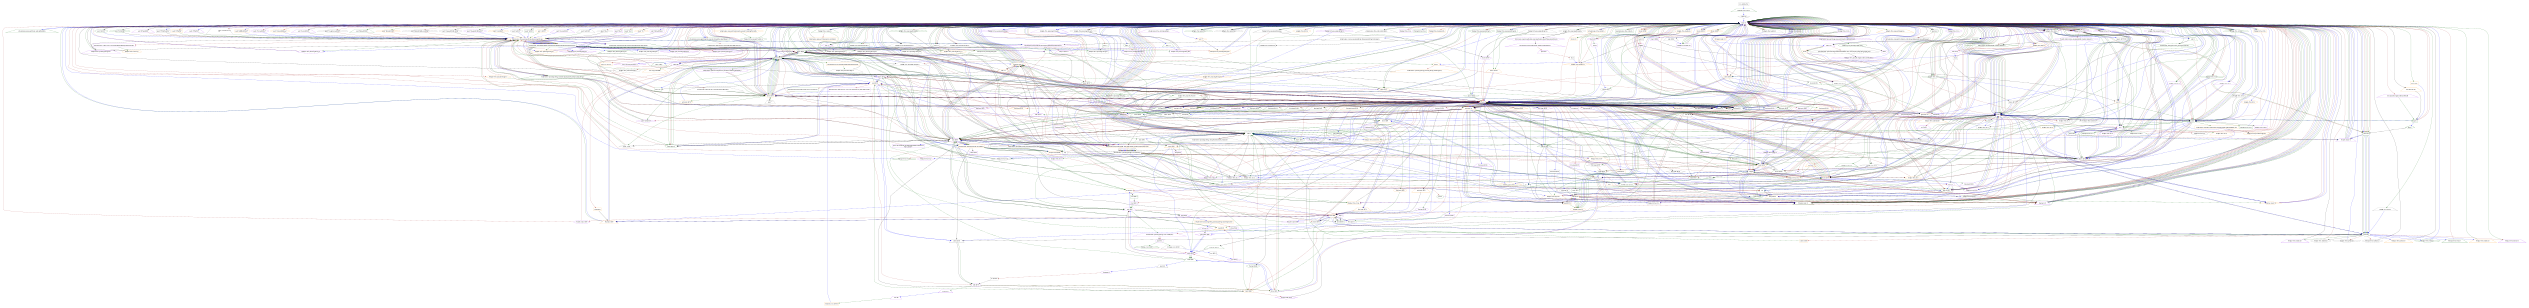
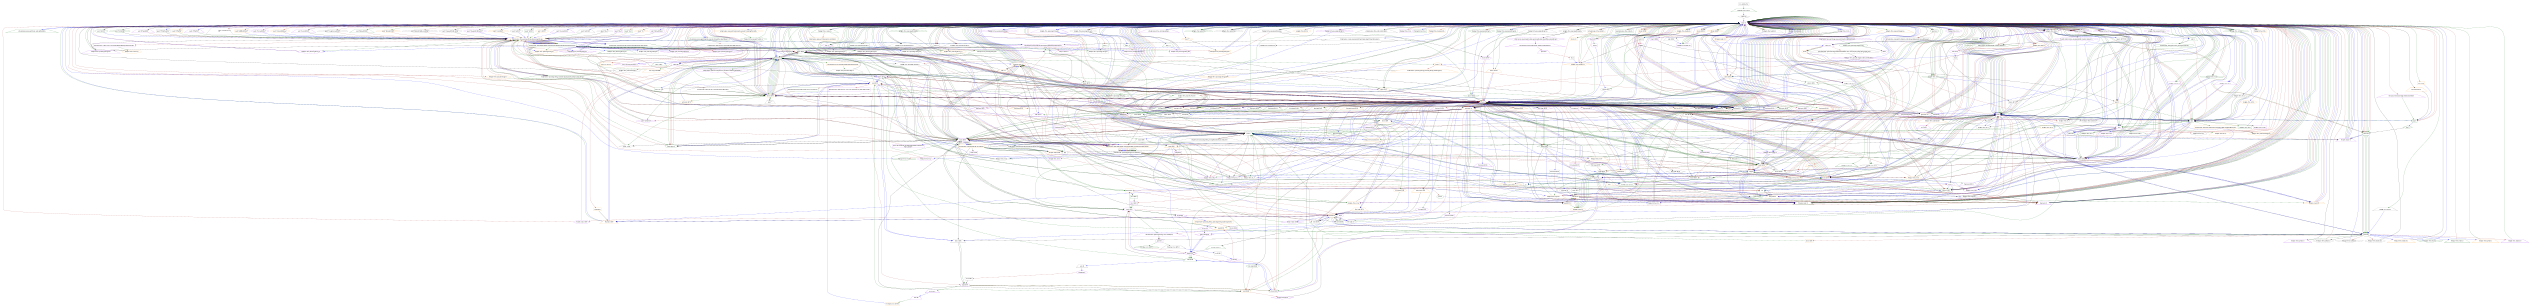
(2398, 96) -> (2401, 96)
